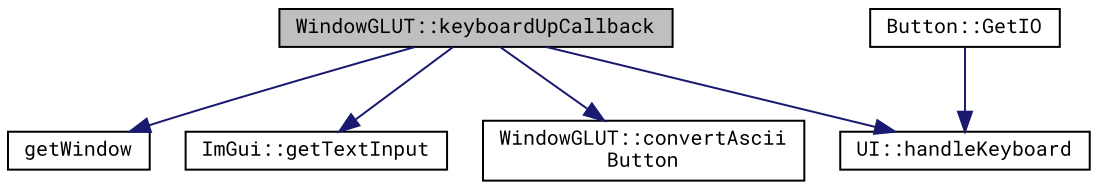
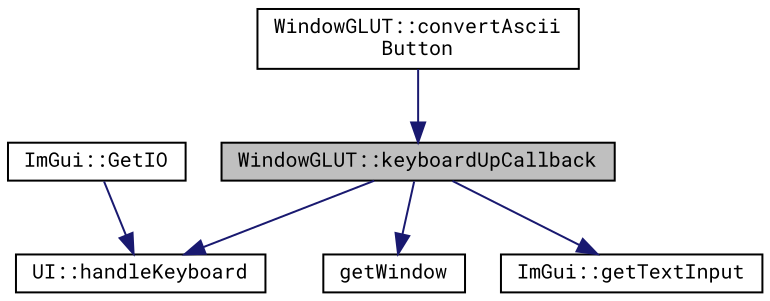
(965, 28) -> (97, 162)
(544, 78) -> (418, 96)
